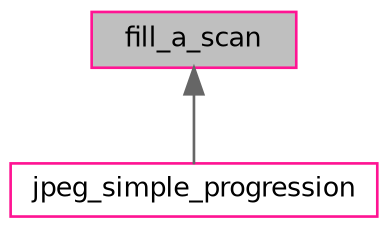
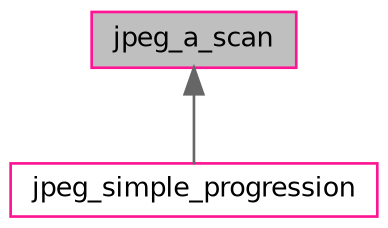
(194, 40) -> (194, 40)
